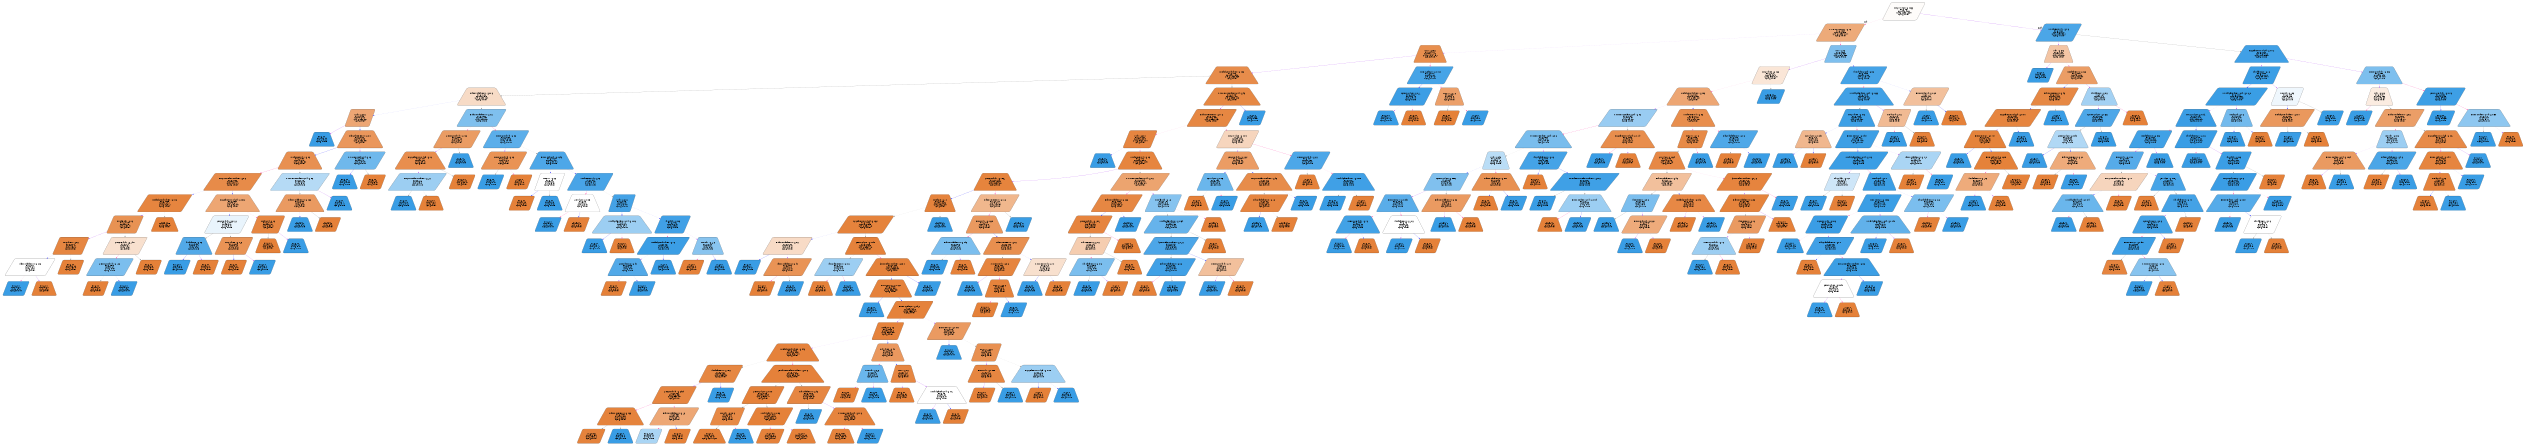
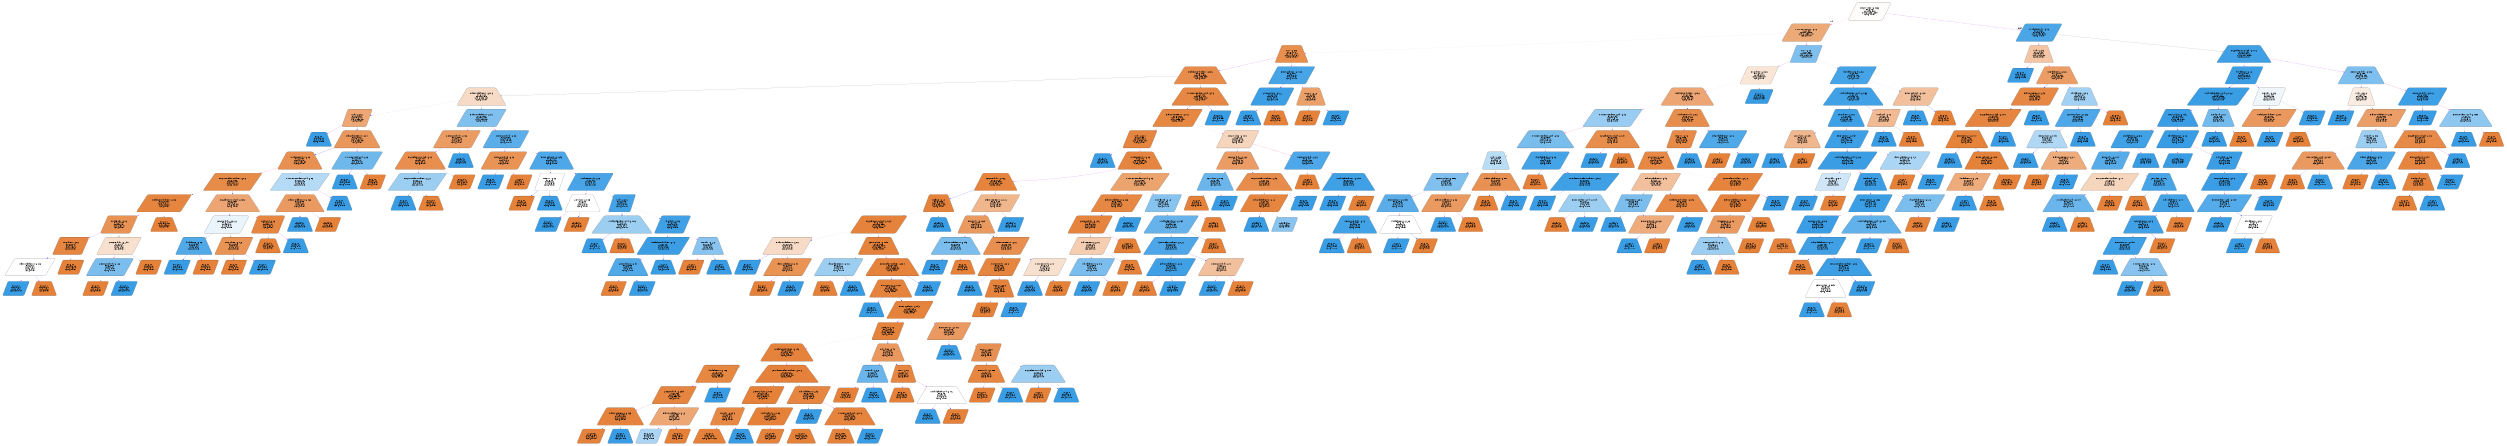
(2196, 161) -> (2178, 161)
(1285, 225) -> (1285, 225)
(1683, 225) -> none
(1790, 246) -> (1782, 246)
(2115, 267) -> (2106, 267)
